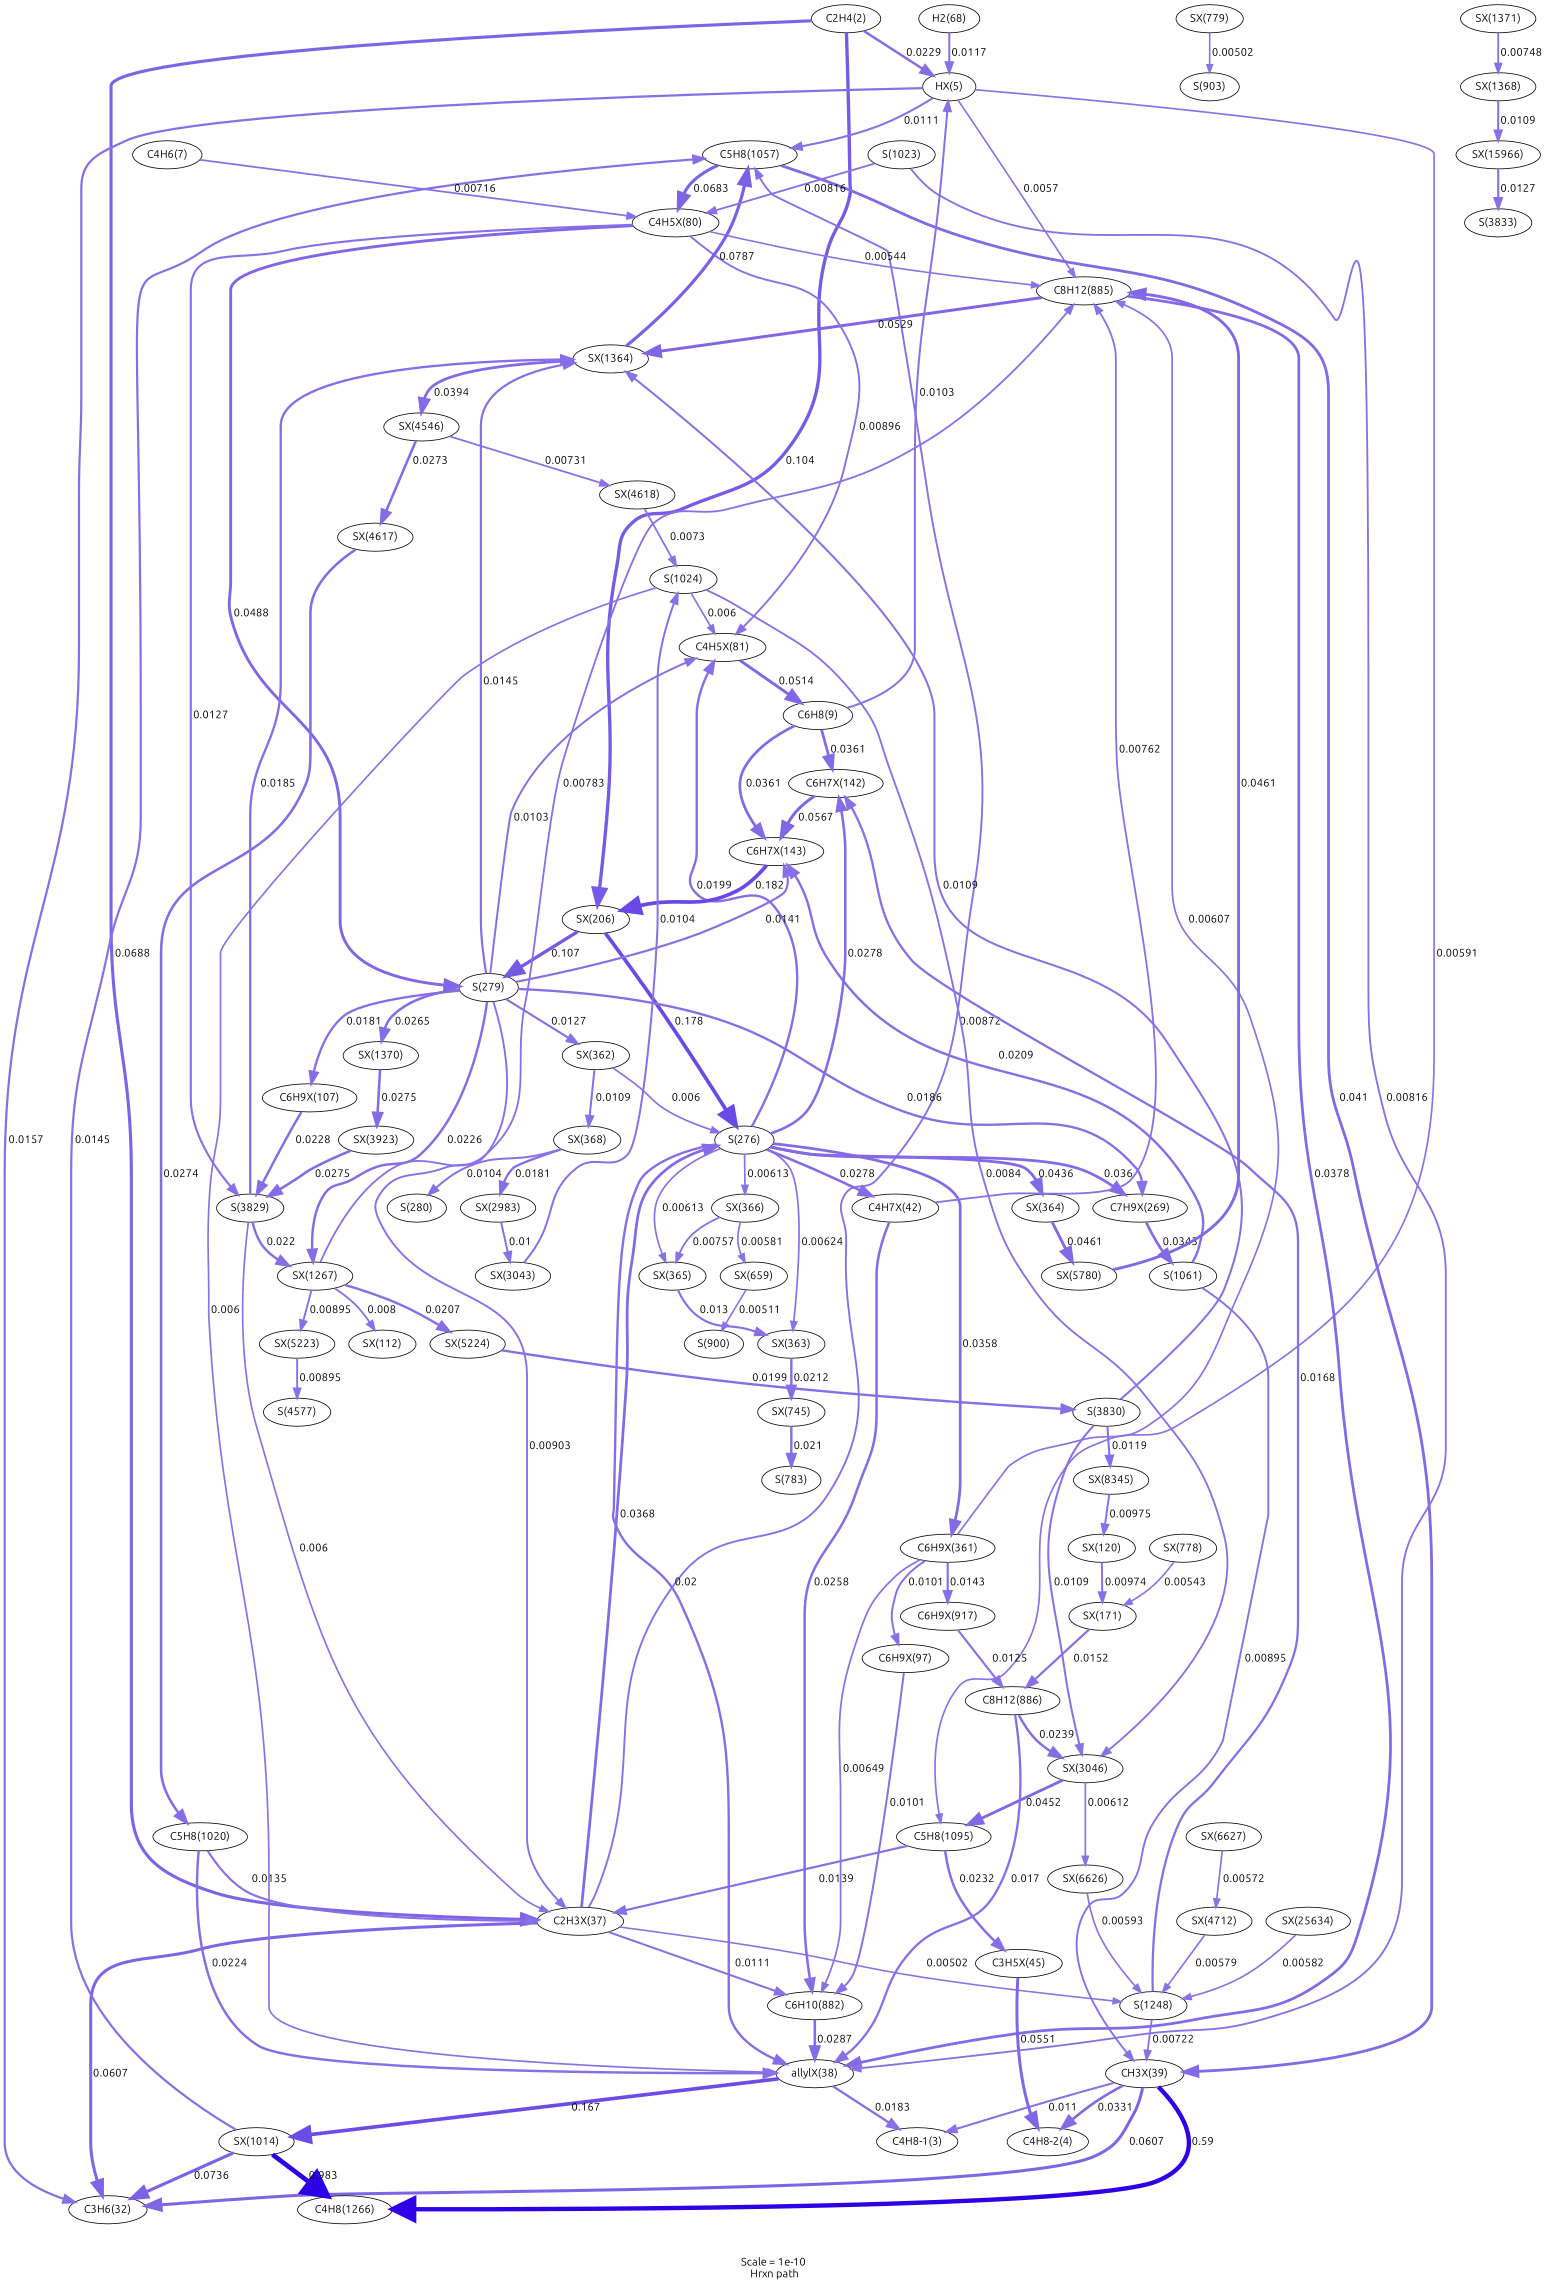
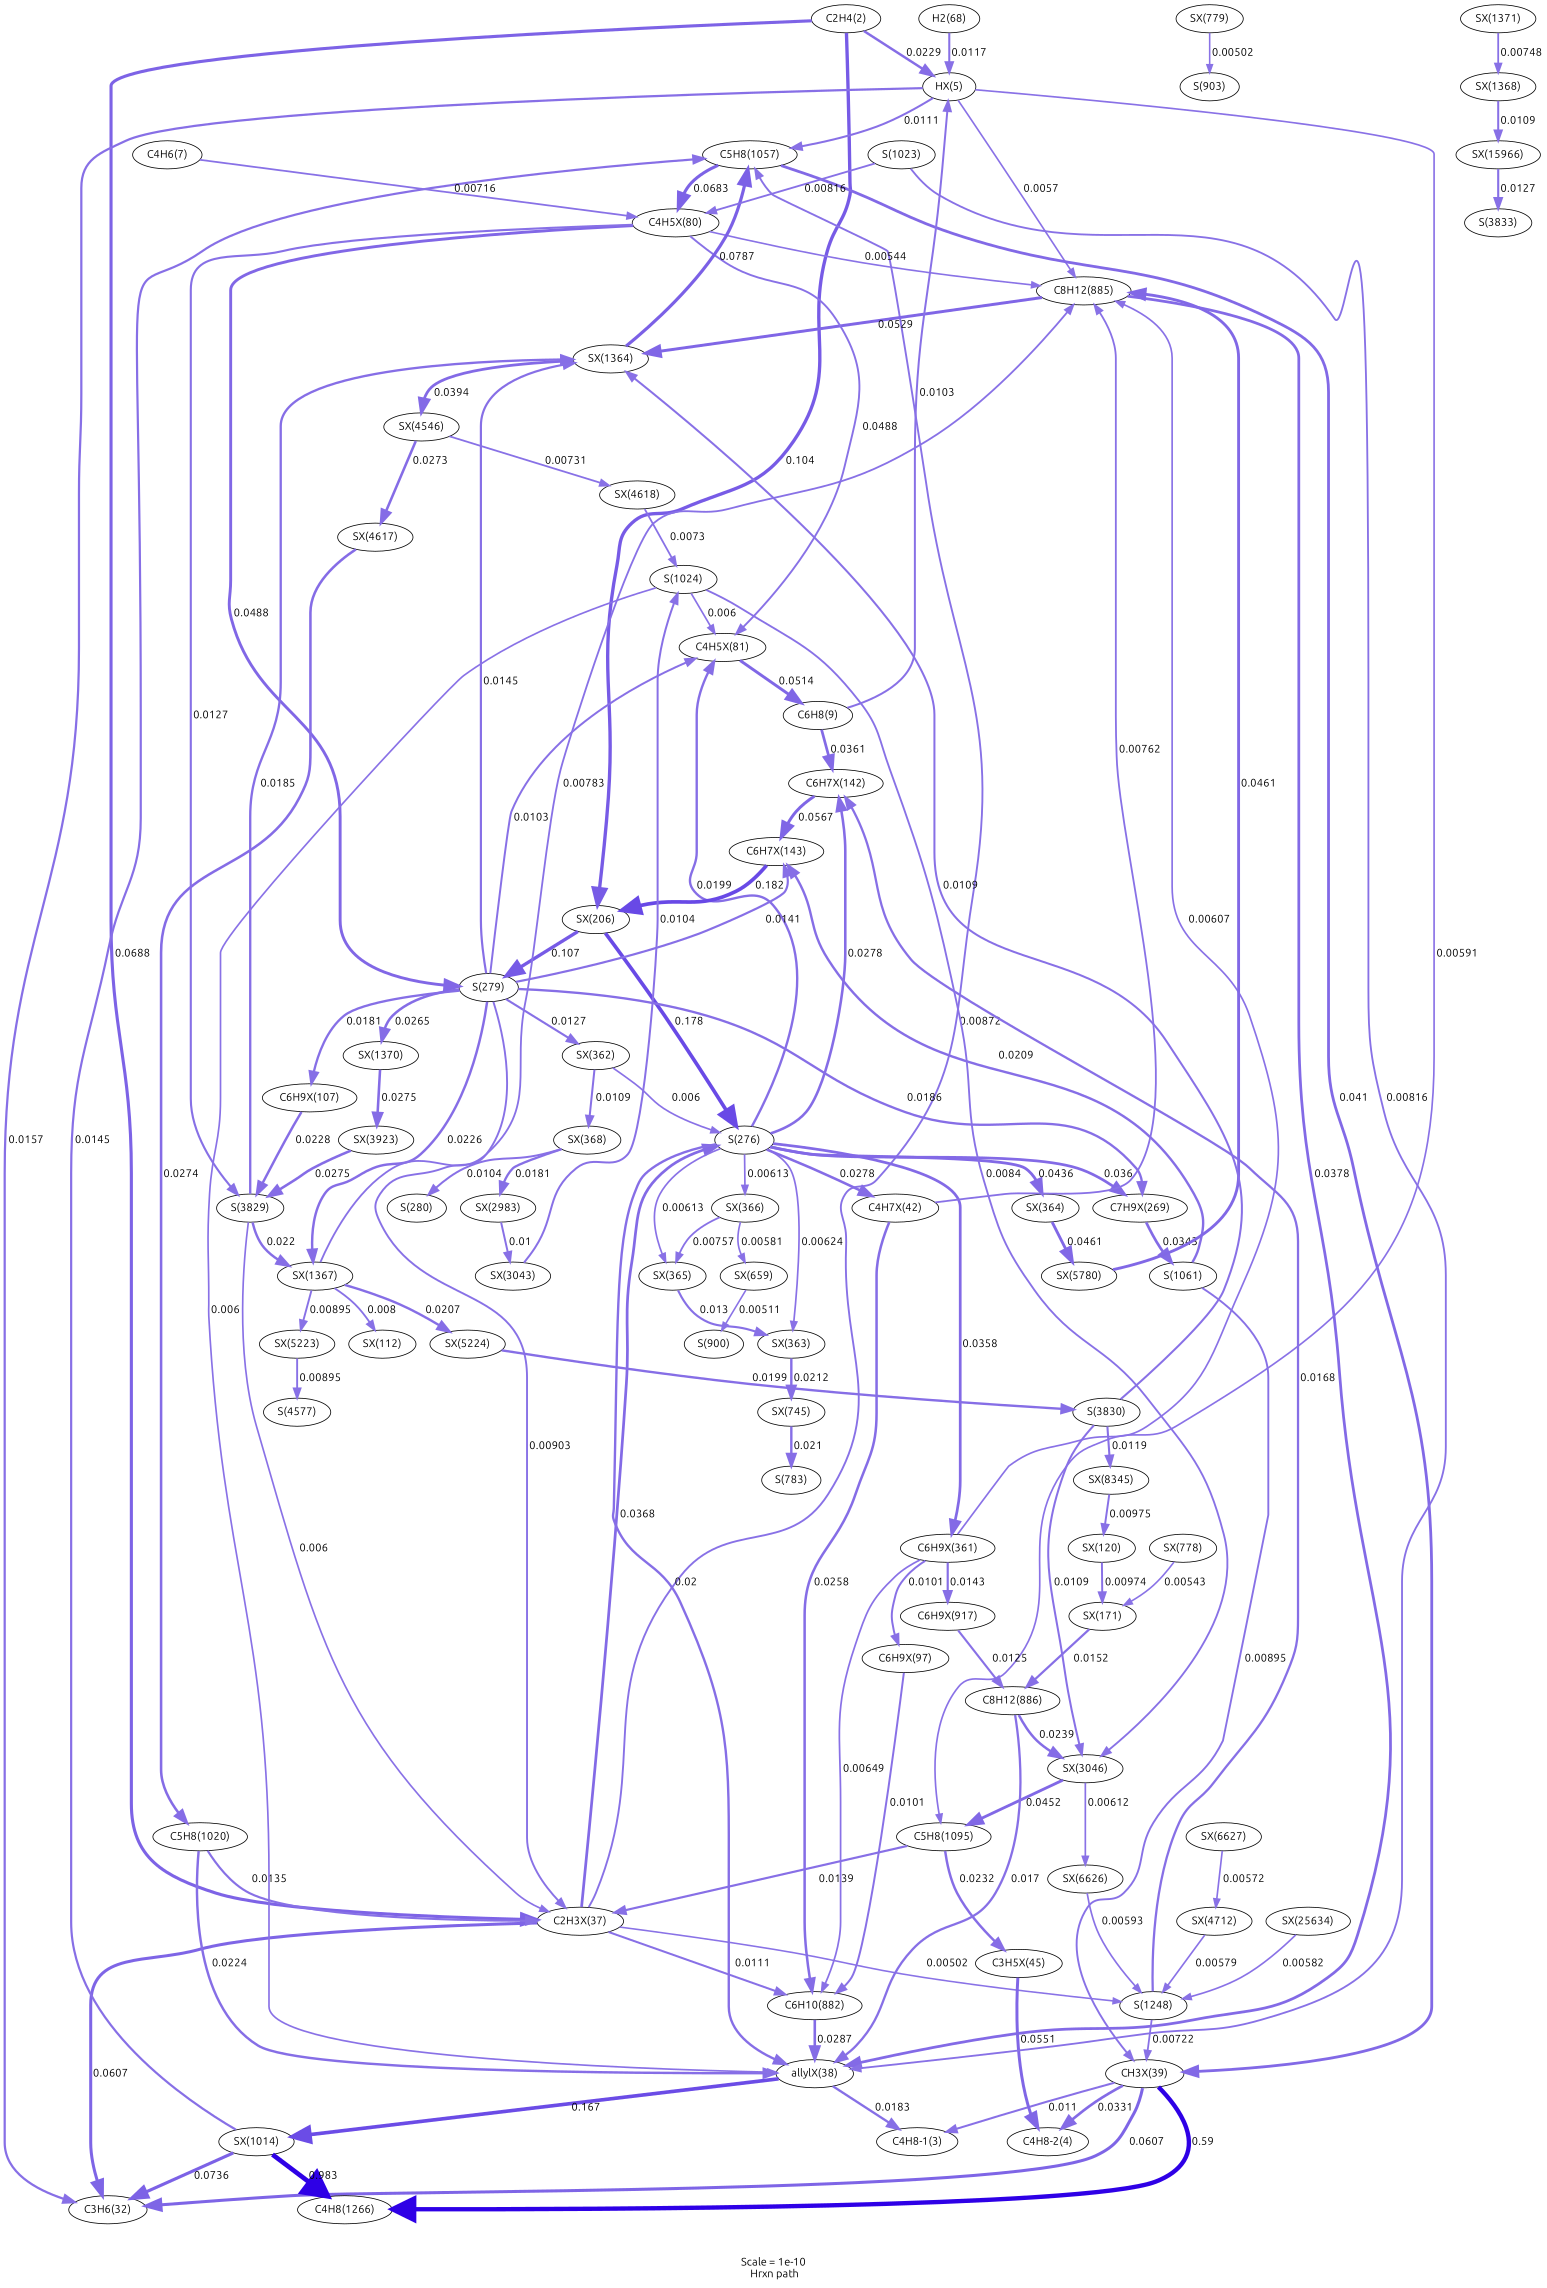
(879, 427) -> (879, 427)
(745, 767) -> none
(315, 1276) -> (315, 1276)
